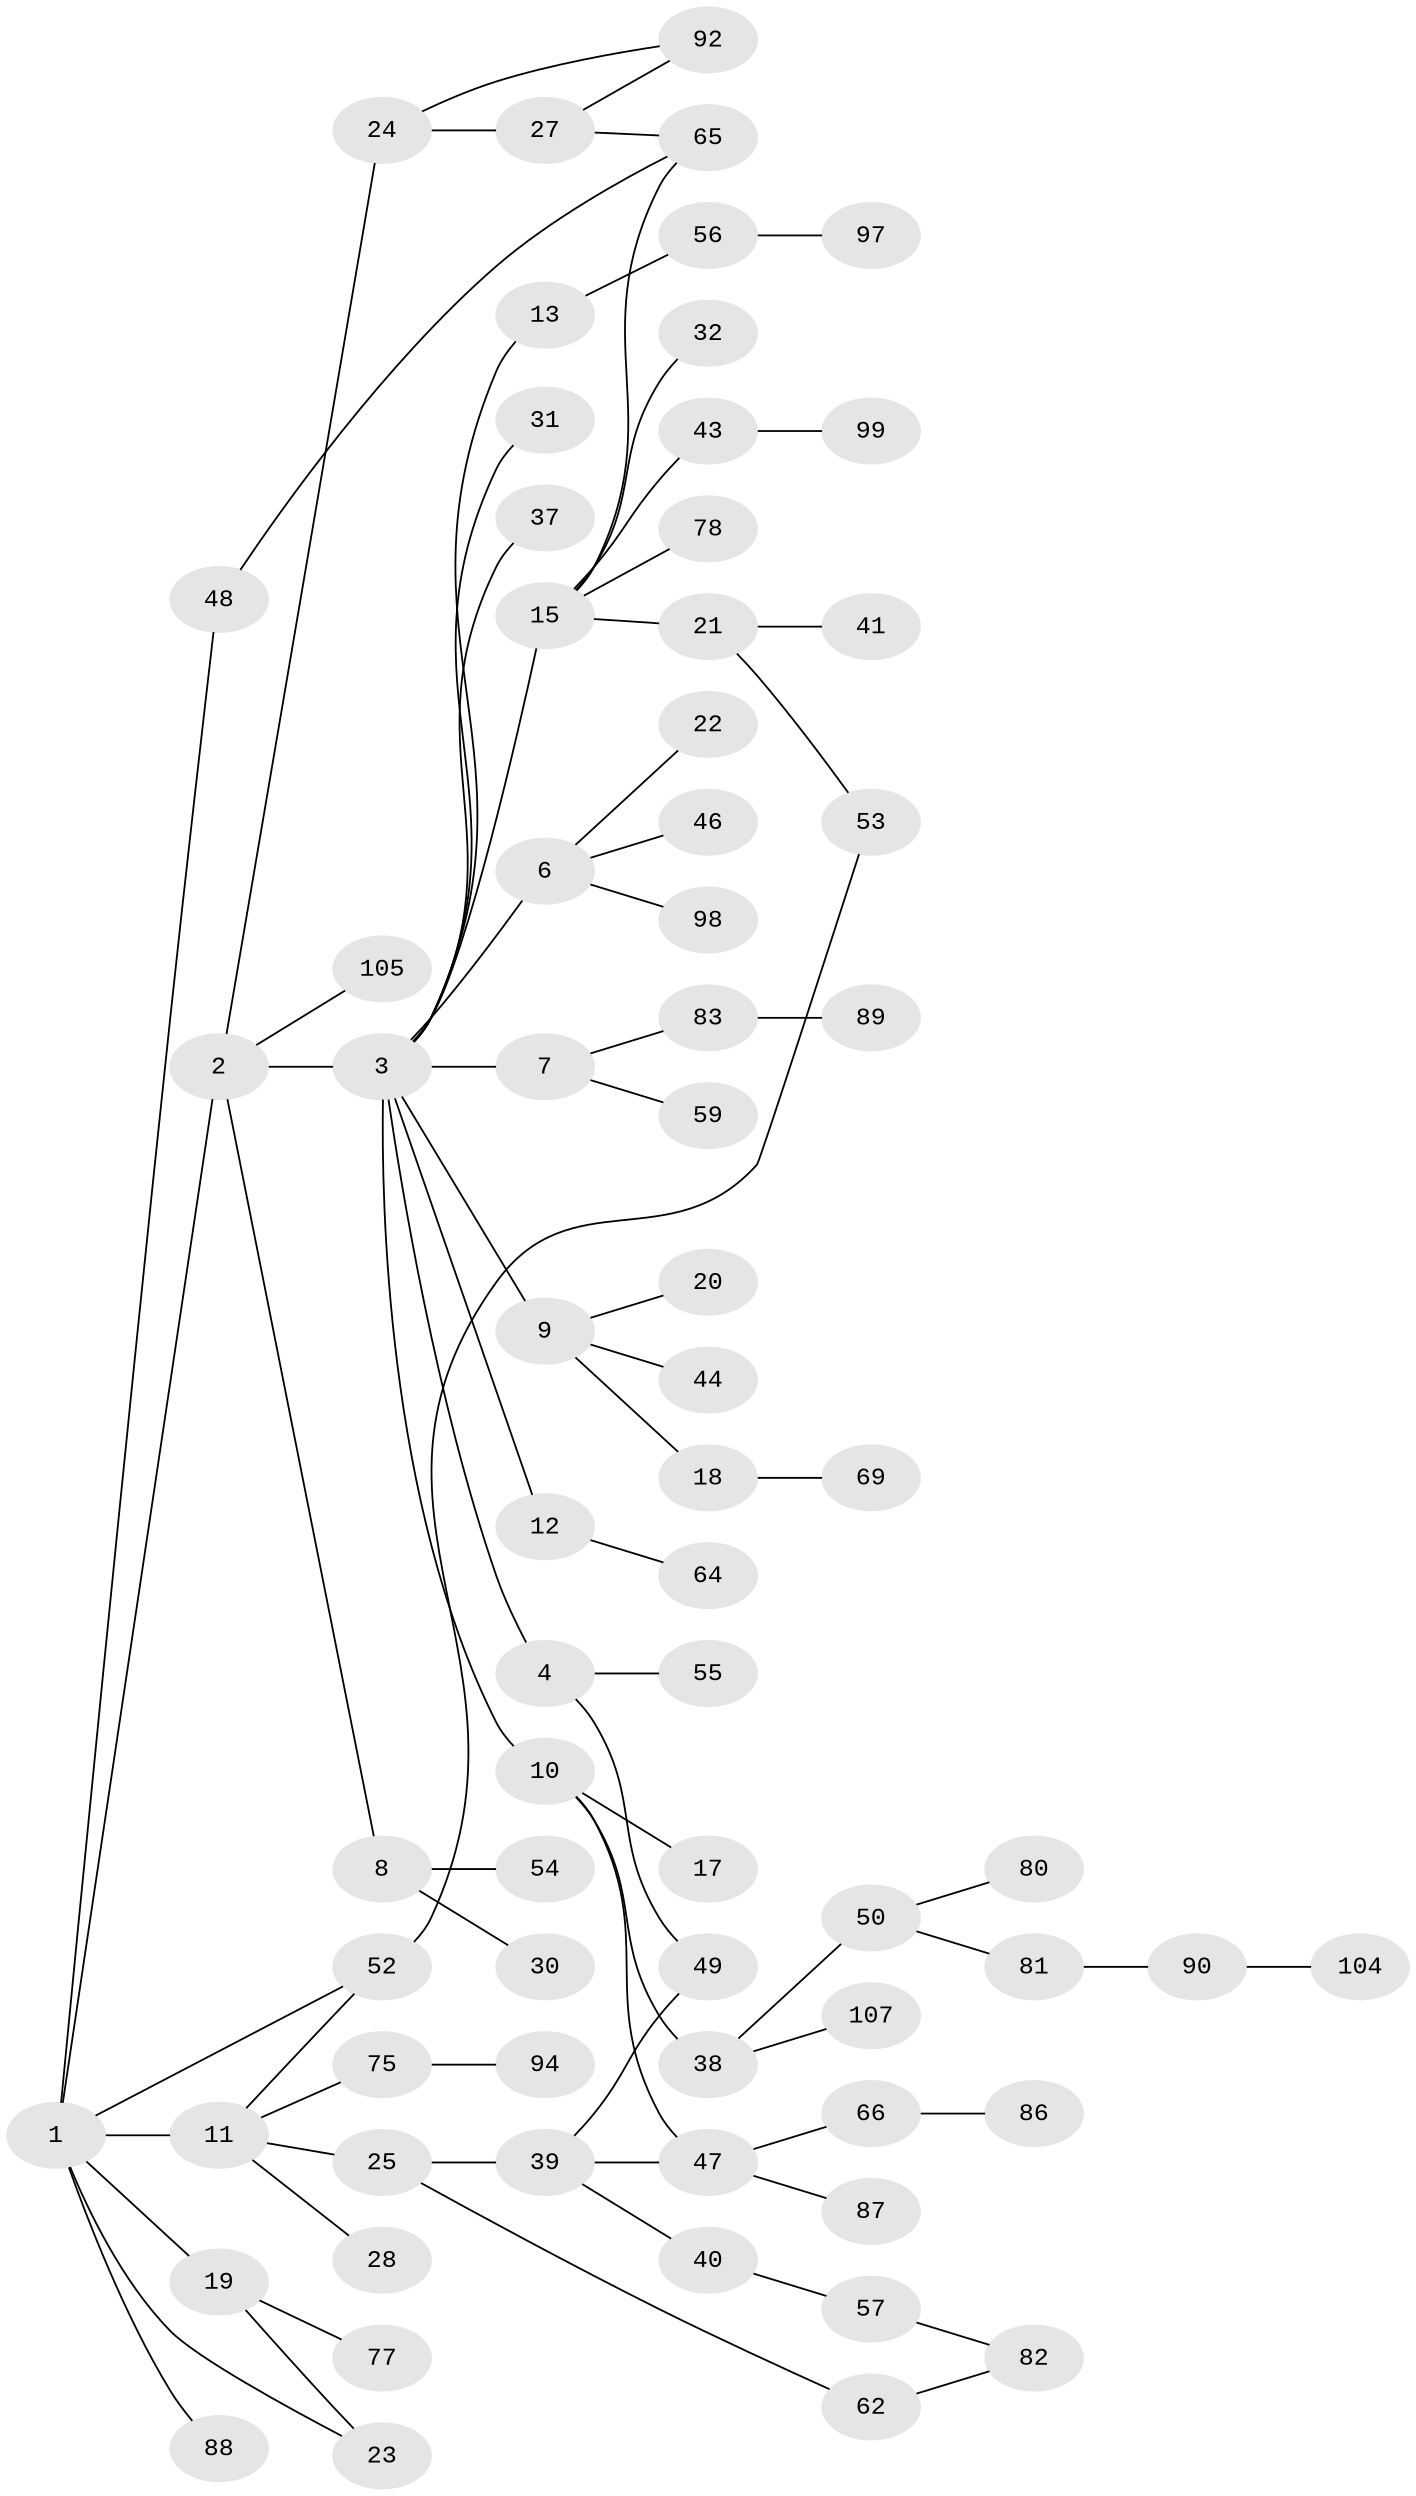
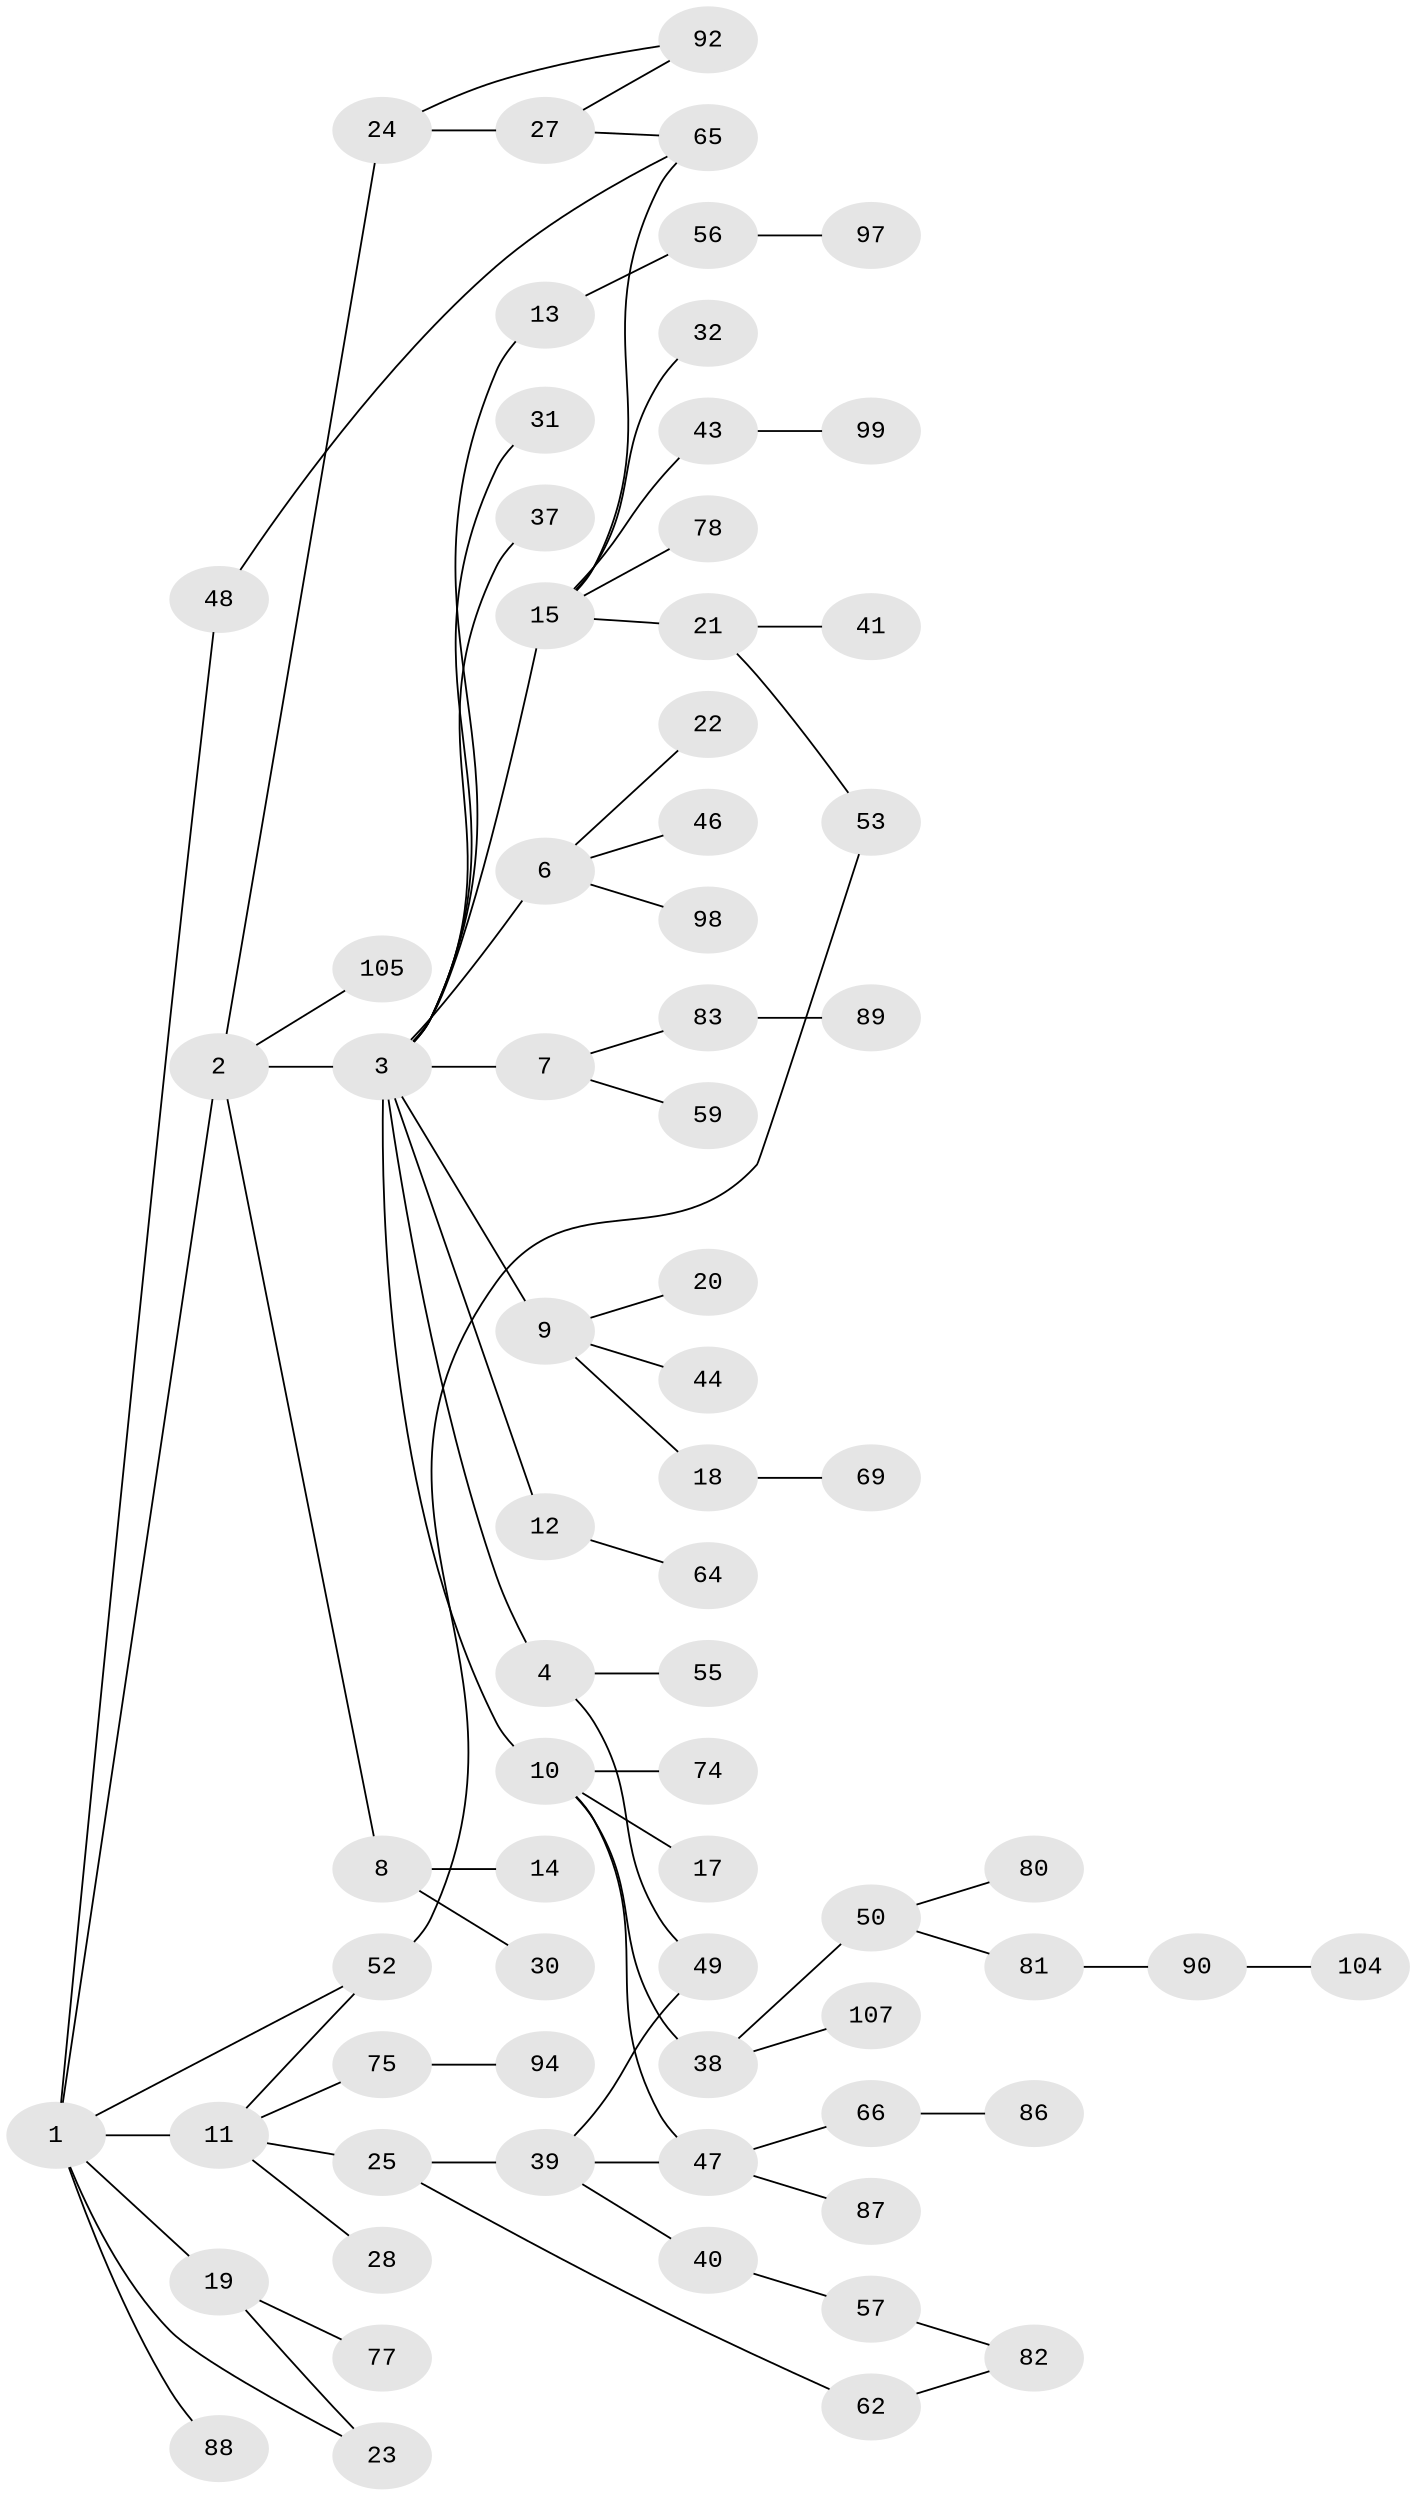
none -> (708, 1771)
(545, 1869) -> (545, 1869)
